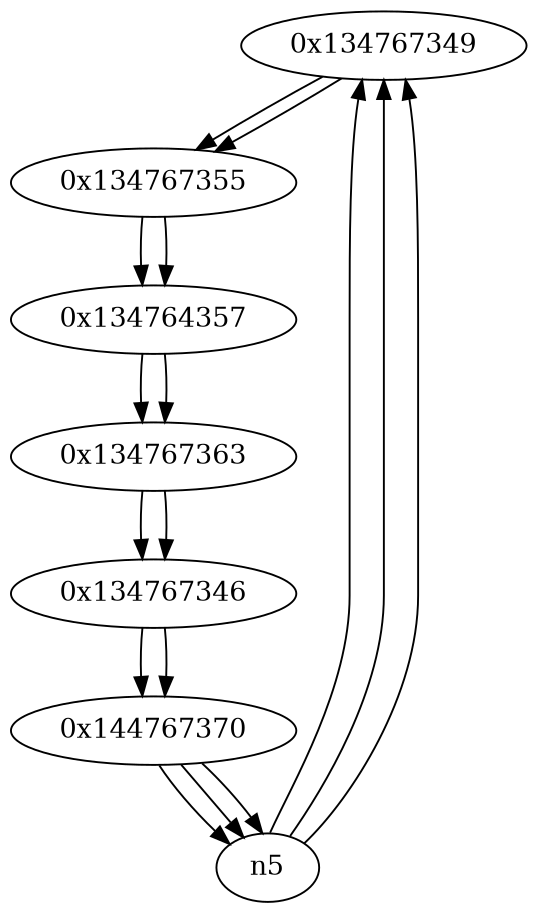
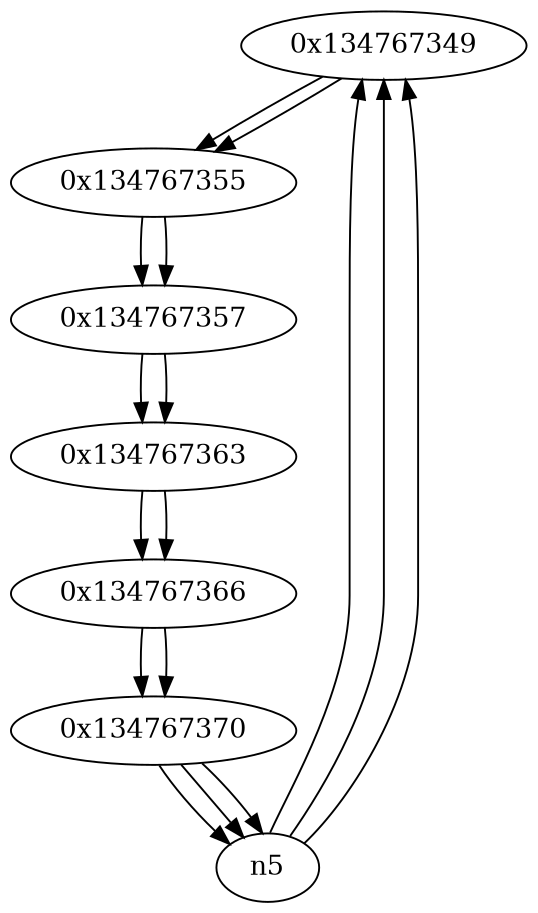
(154, 320) -> (154, 320)
(154, 594) -> (154, 594)
(154, 731) -> (154, 731)
